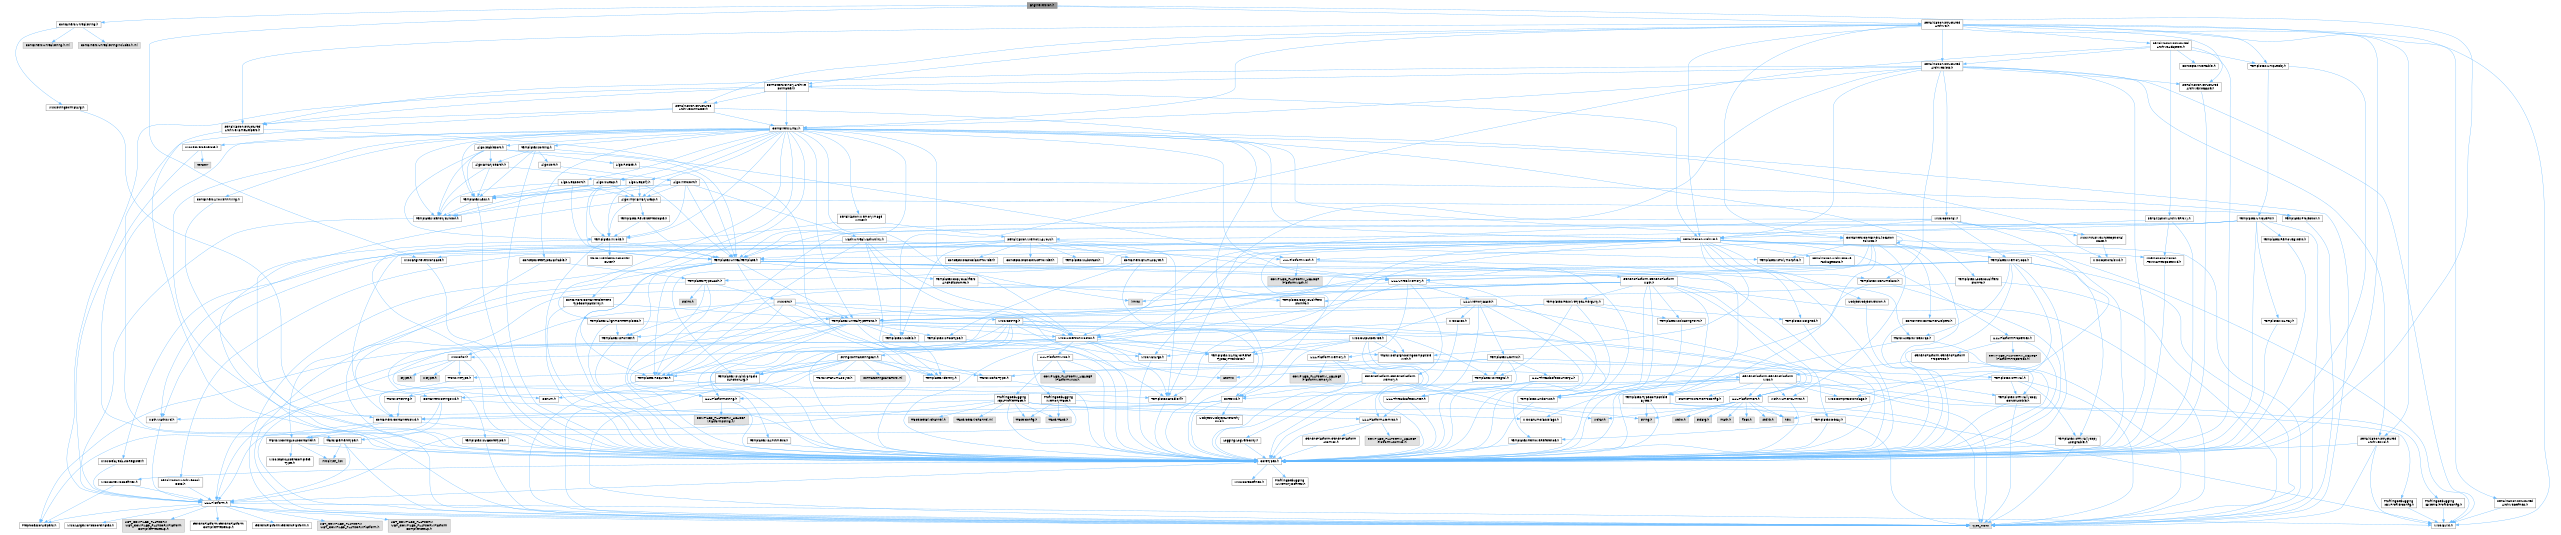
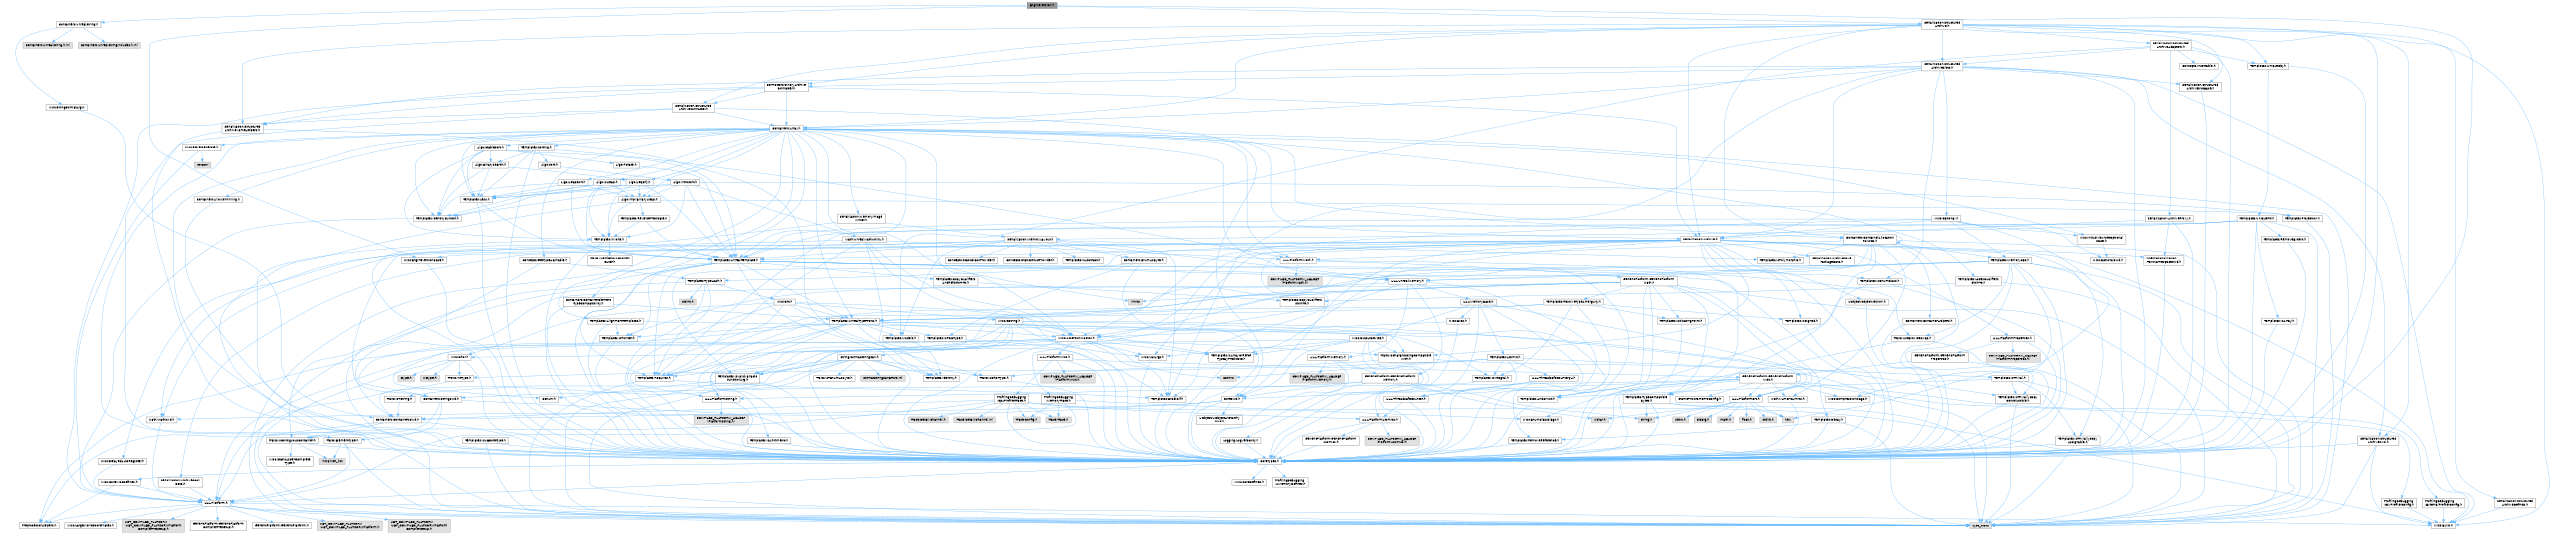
(720, 197) -> (1214, 143)
(458, 209) -> (553, 243)
(410, 356) -> (486, 345)
